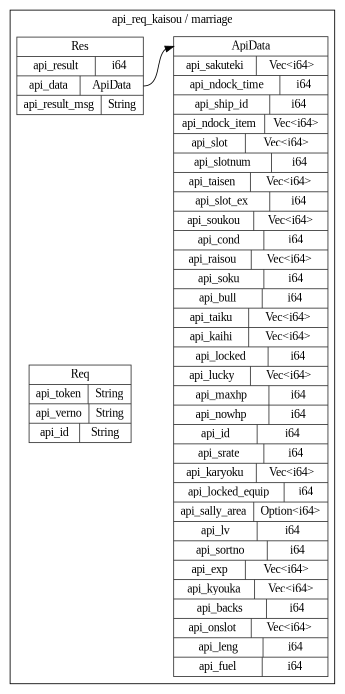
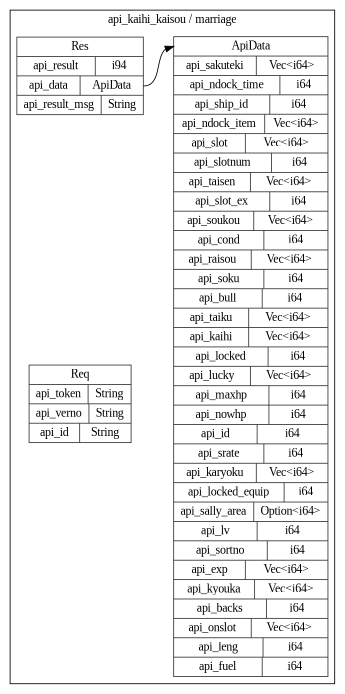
(172, 20) -> (172, 20)
(119, 66) -> (119, 66)
